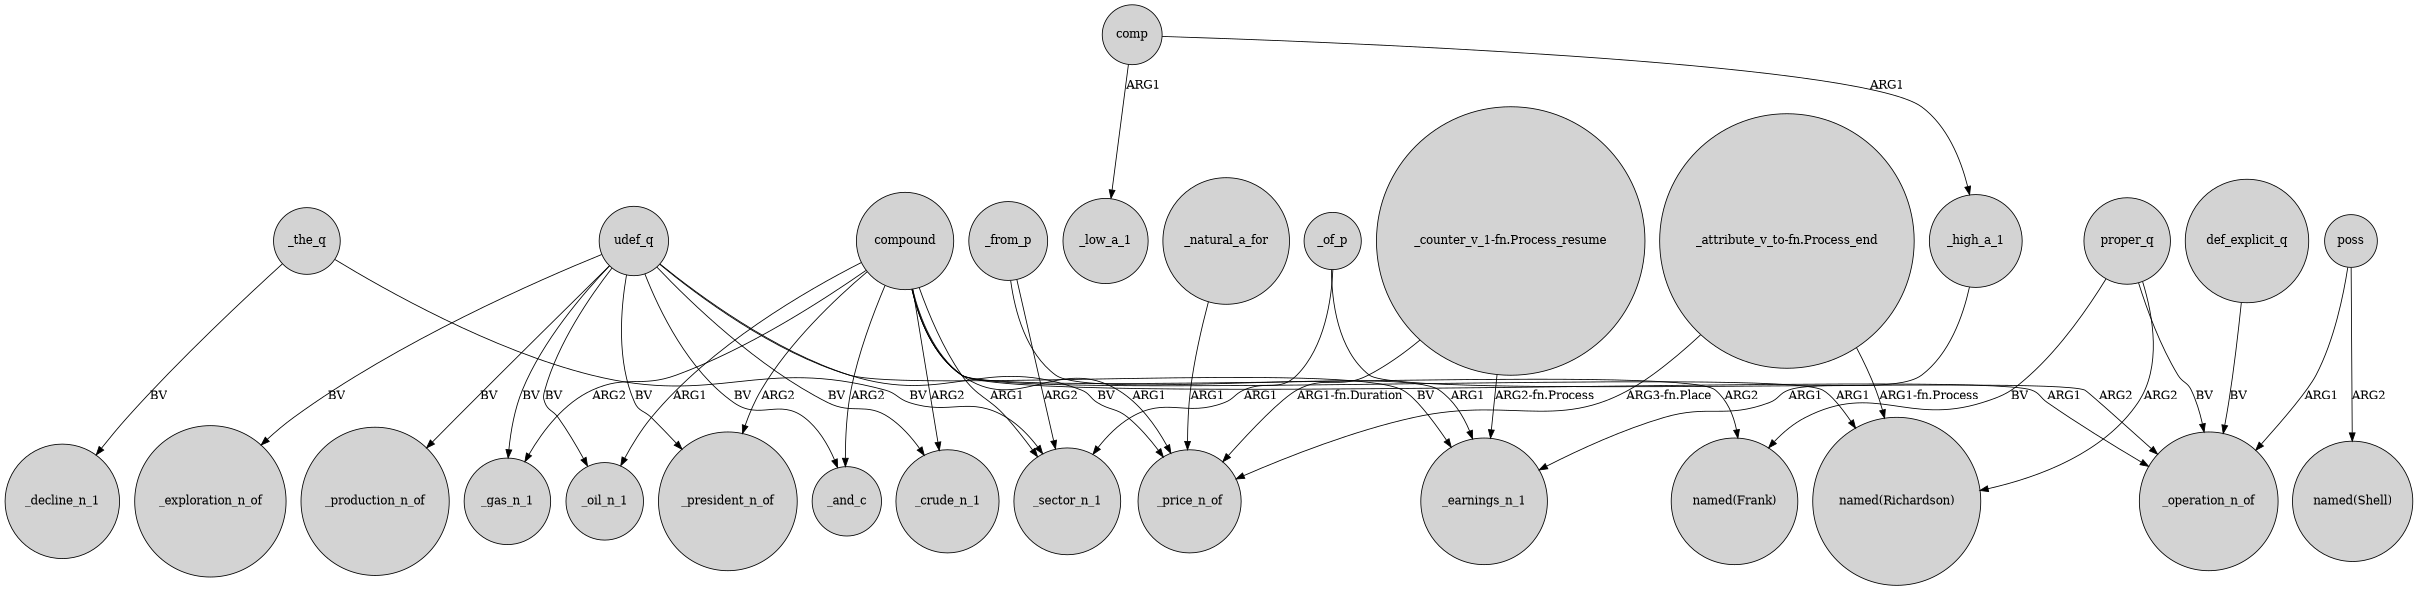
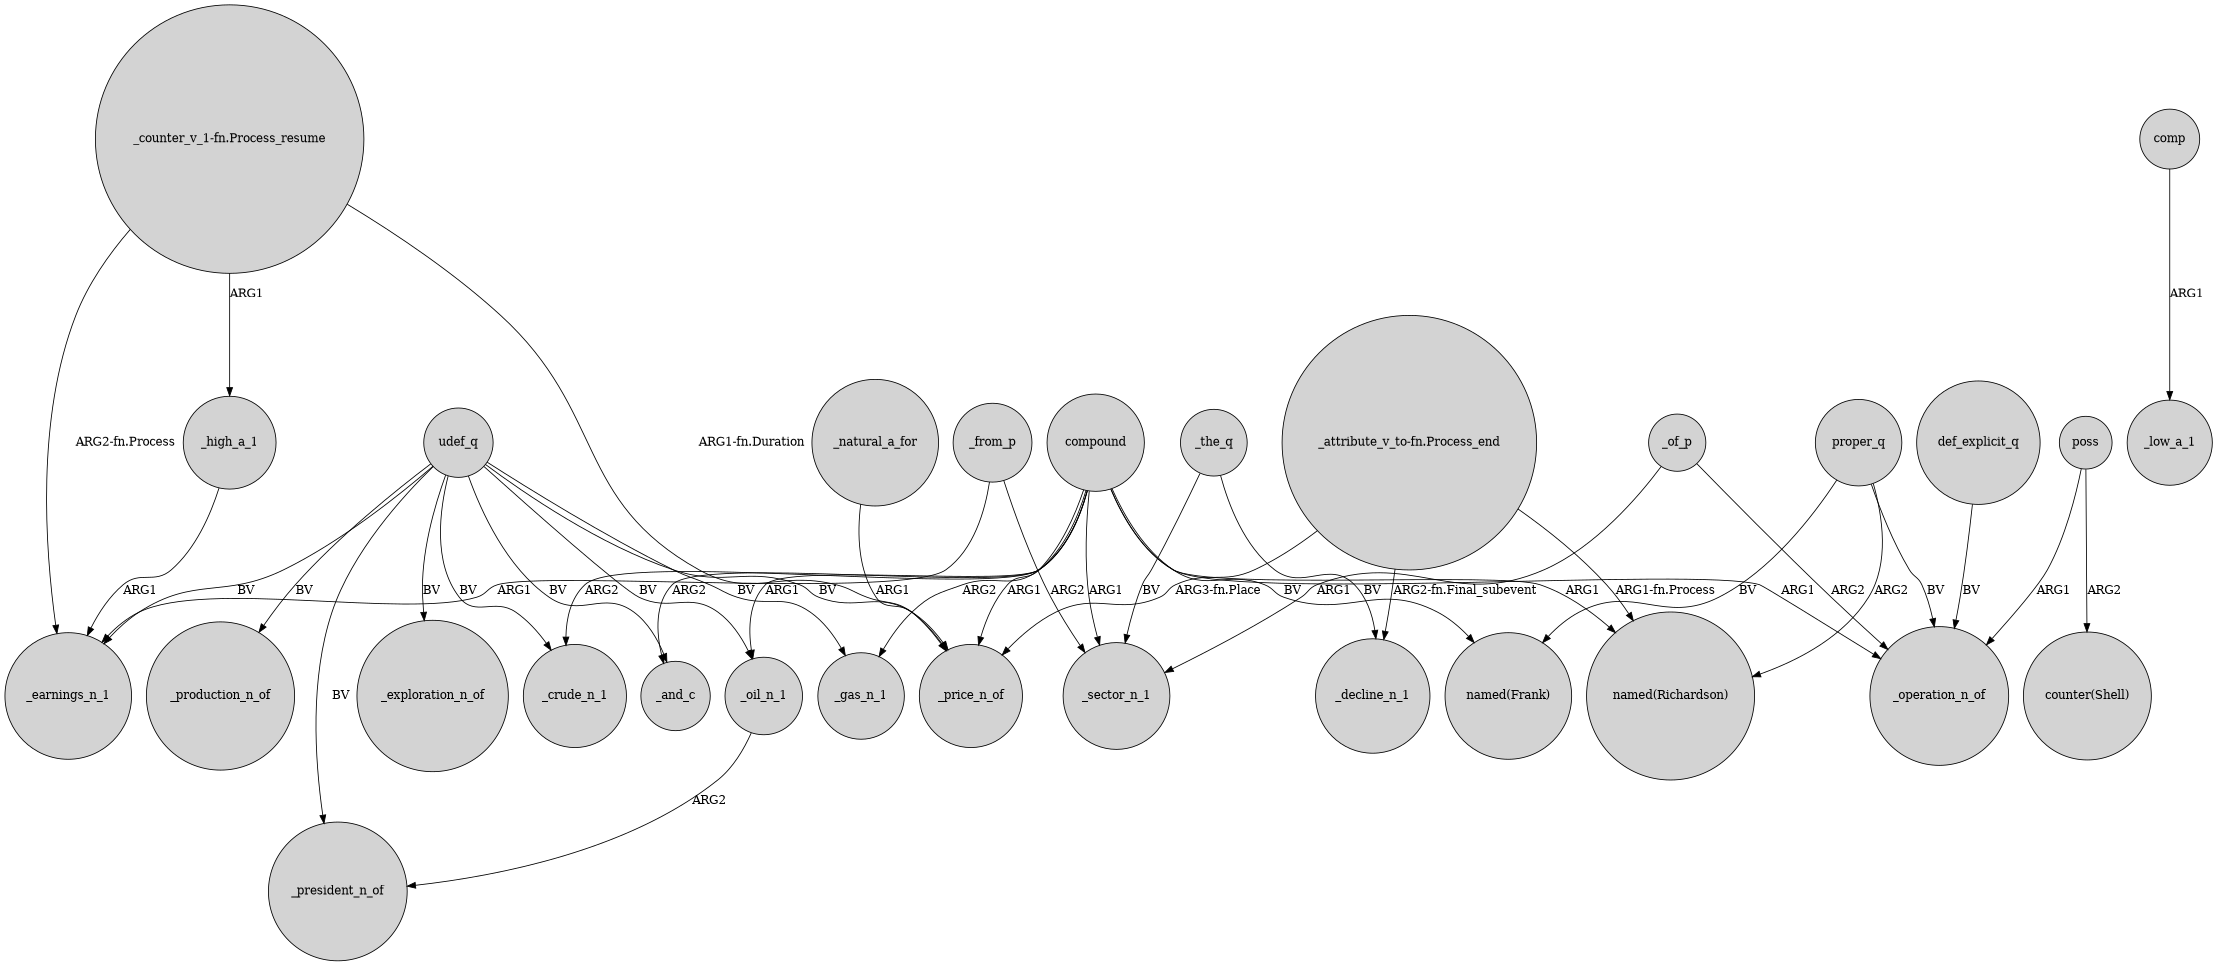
(1591, 58) -> (230, 330)
(797, 341) -> (601, 843)
(1742, 396) -> (1292, 591)
(2353, 501) -> (2087, 696)
none -> (1390, 605)
